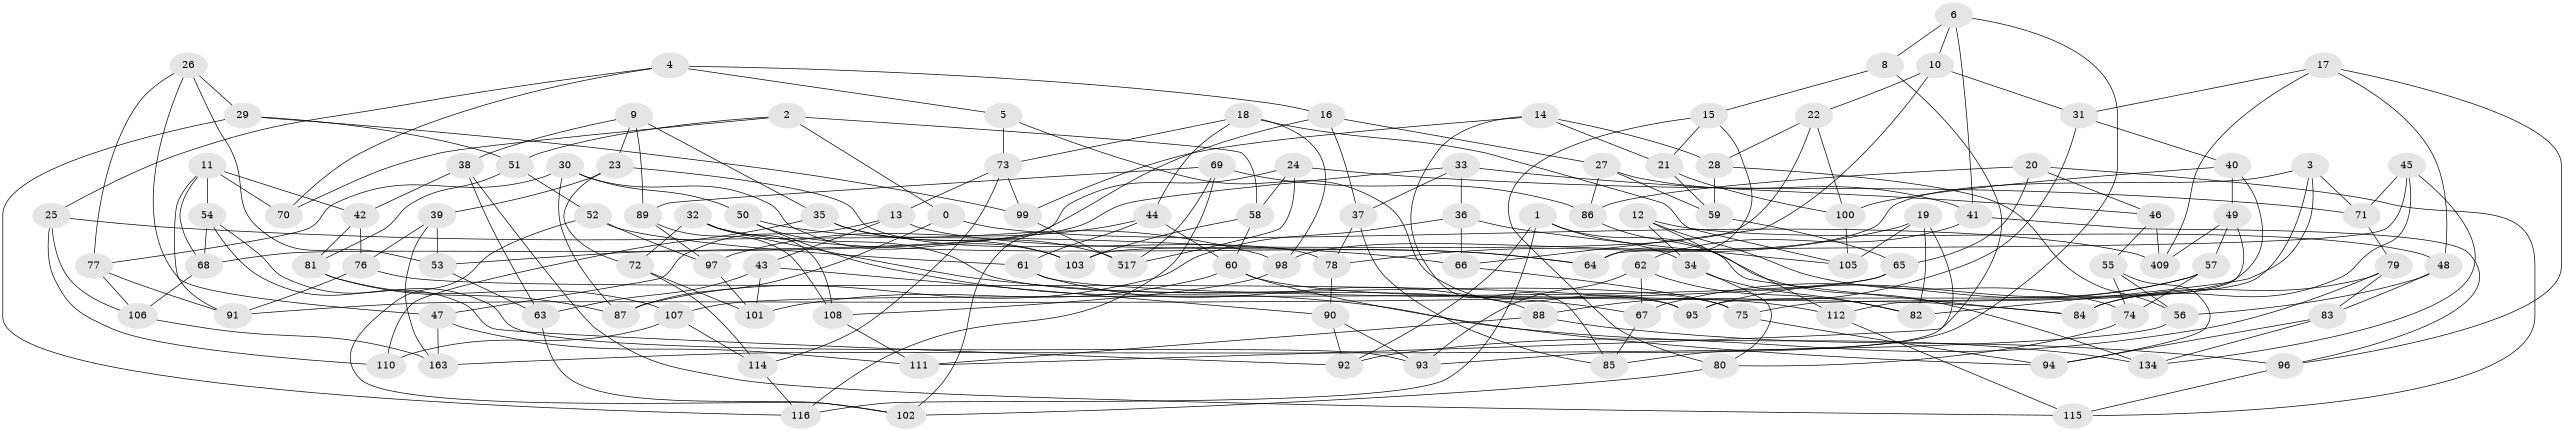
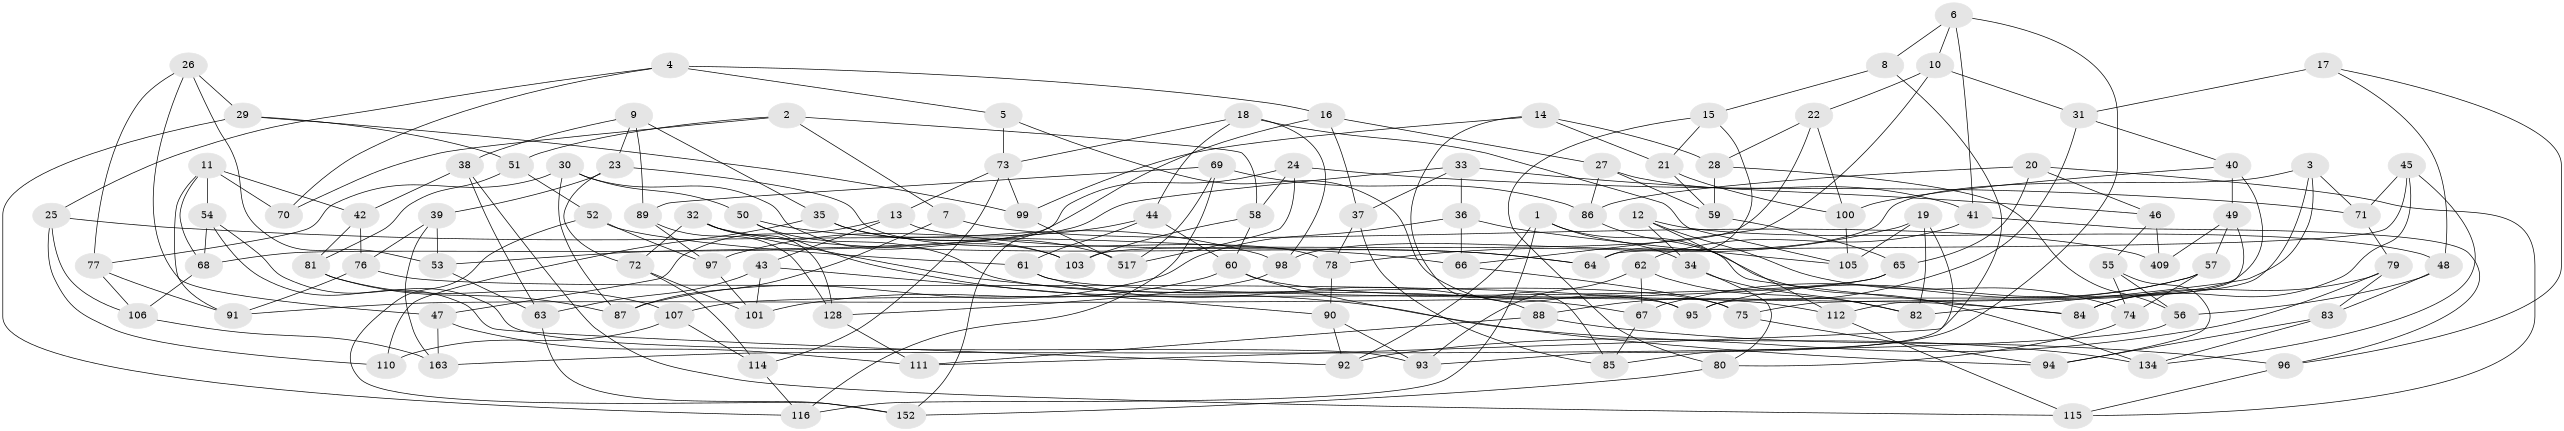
(2214, 145) -> none
(946, 216) -> (946, 216)
(833, 316) -> (833, 316)
(906, 416) -> (906, 416)
